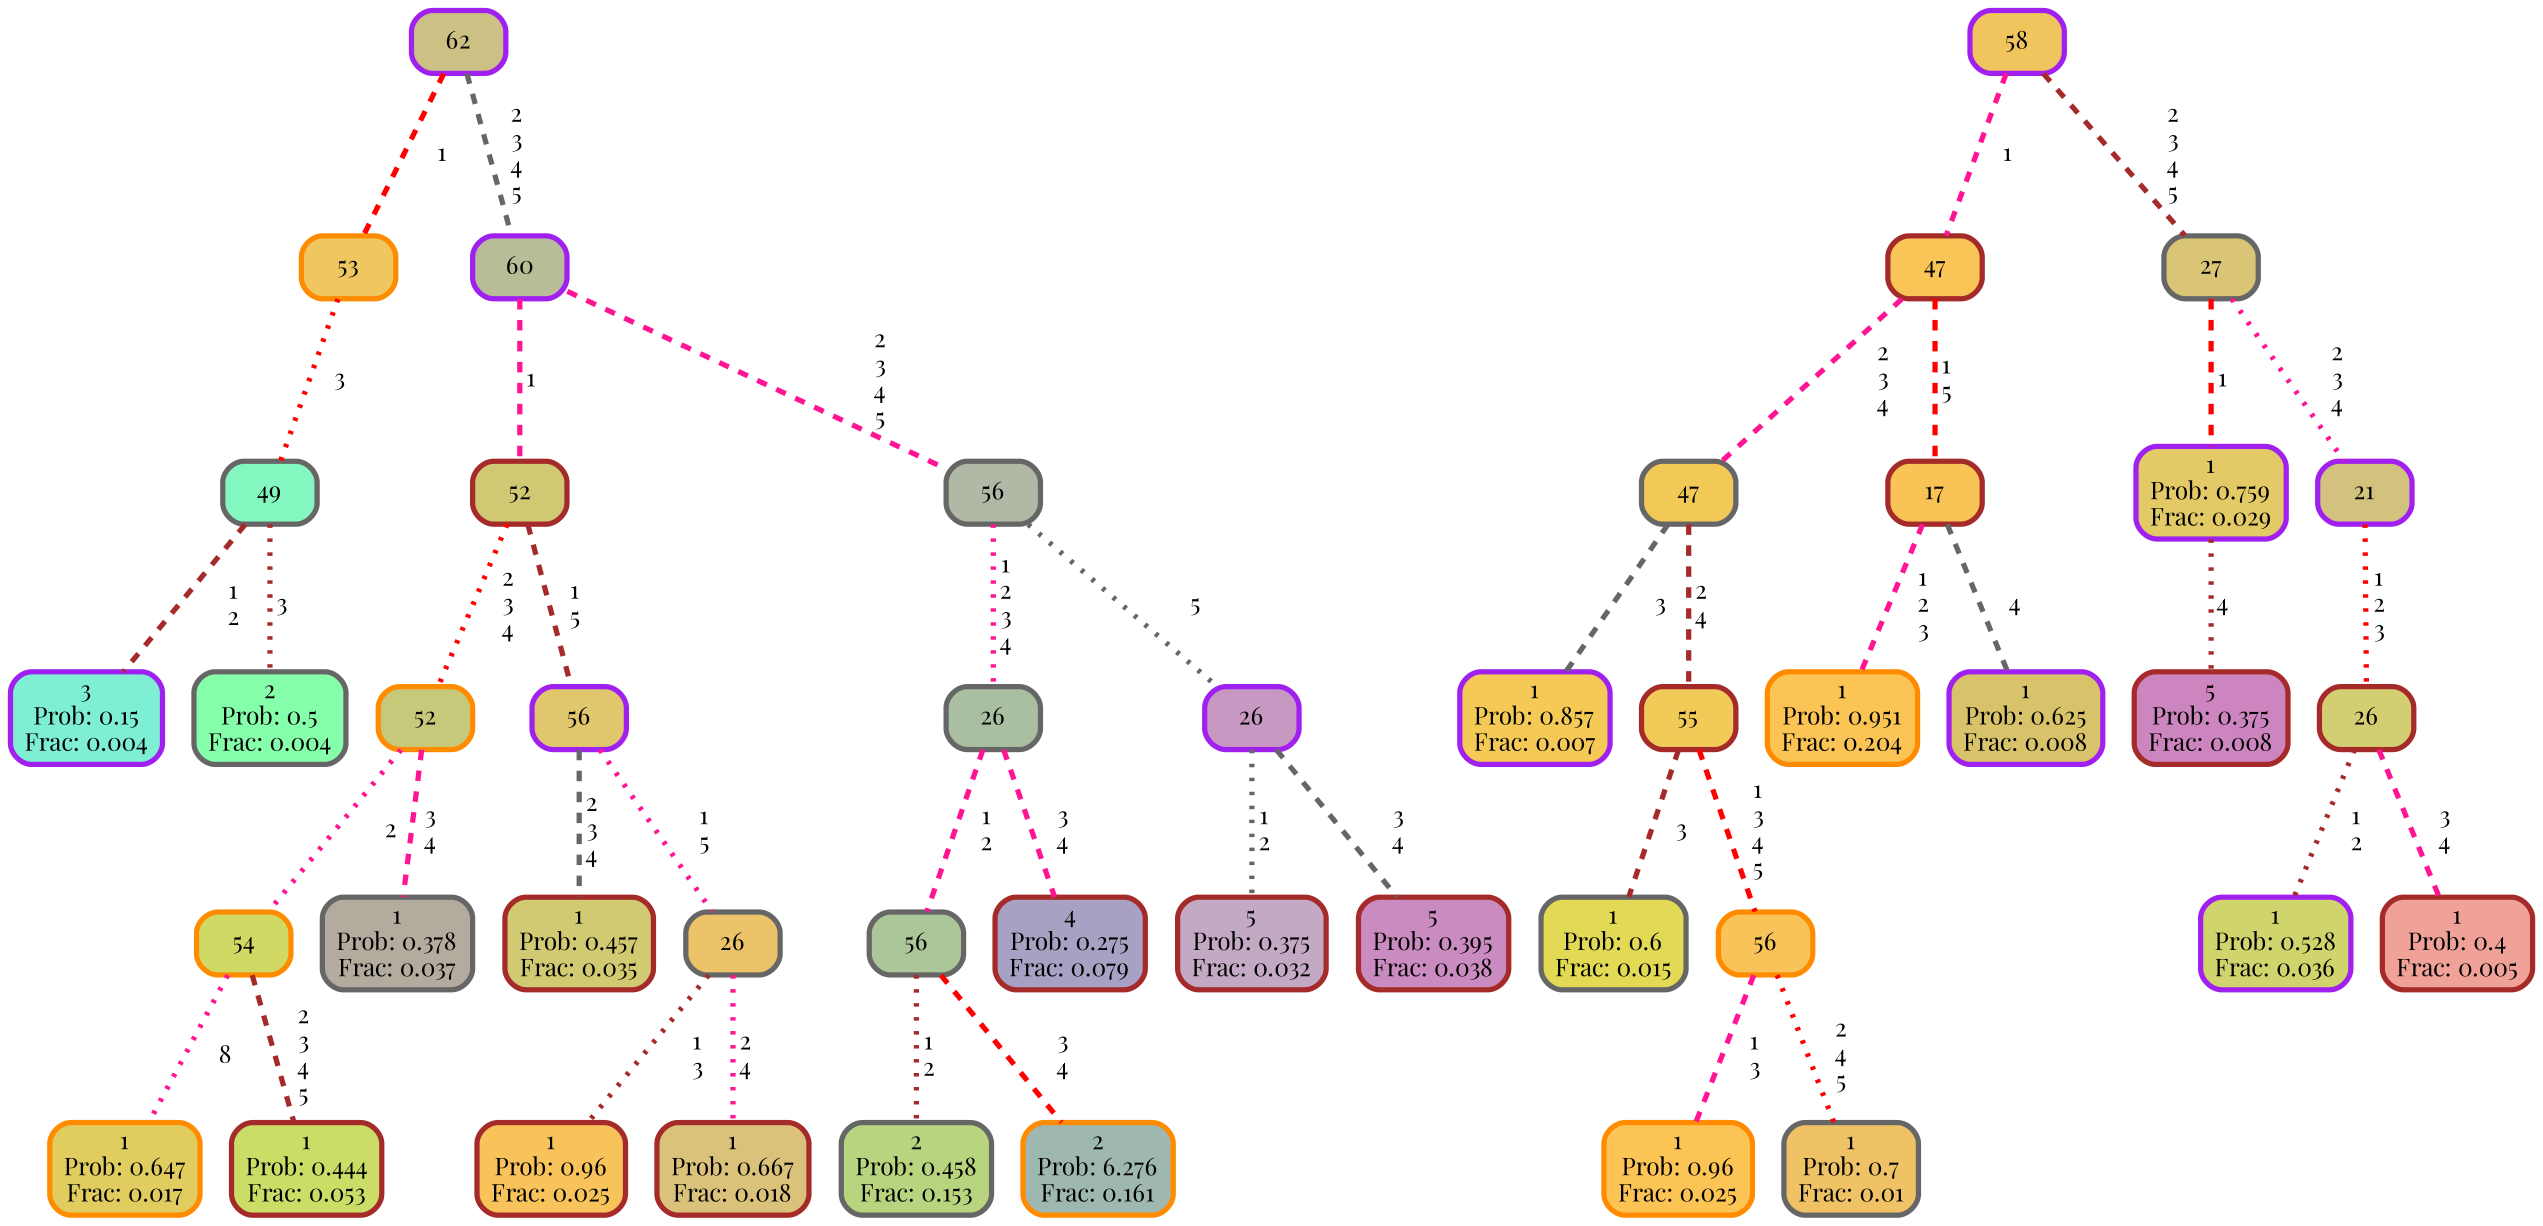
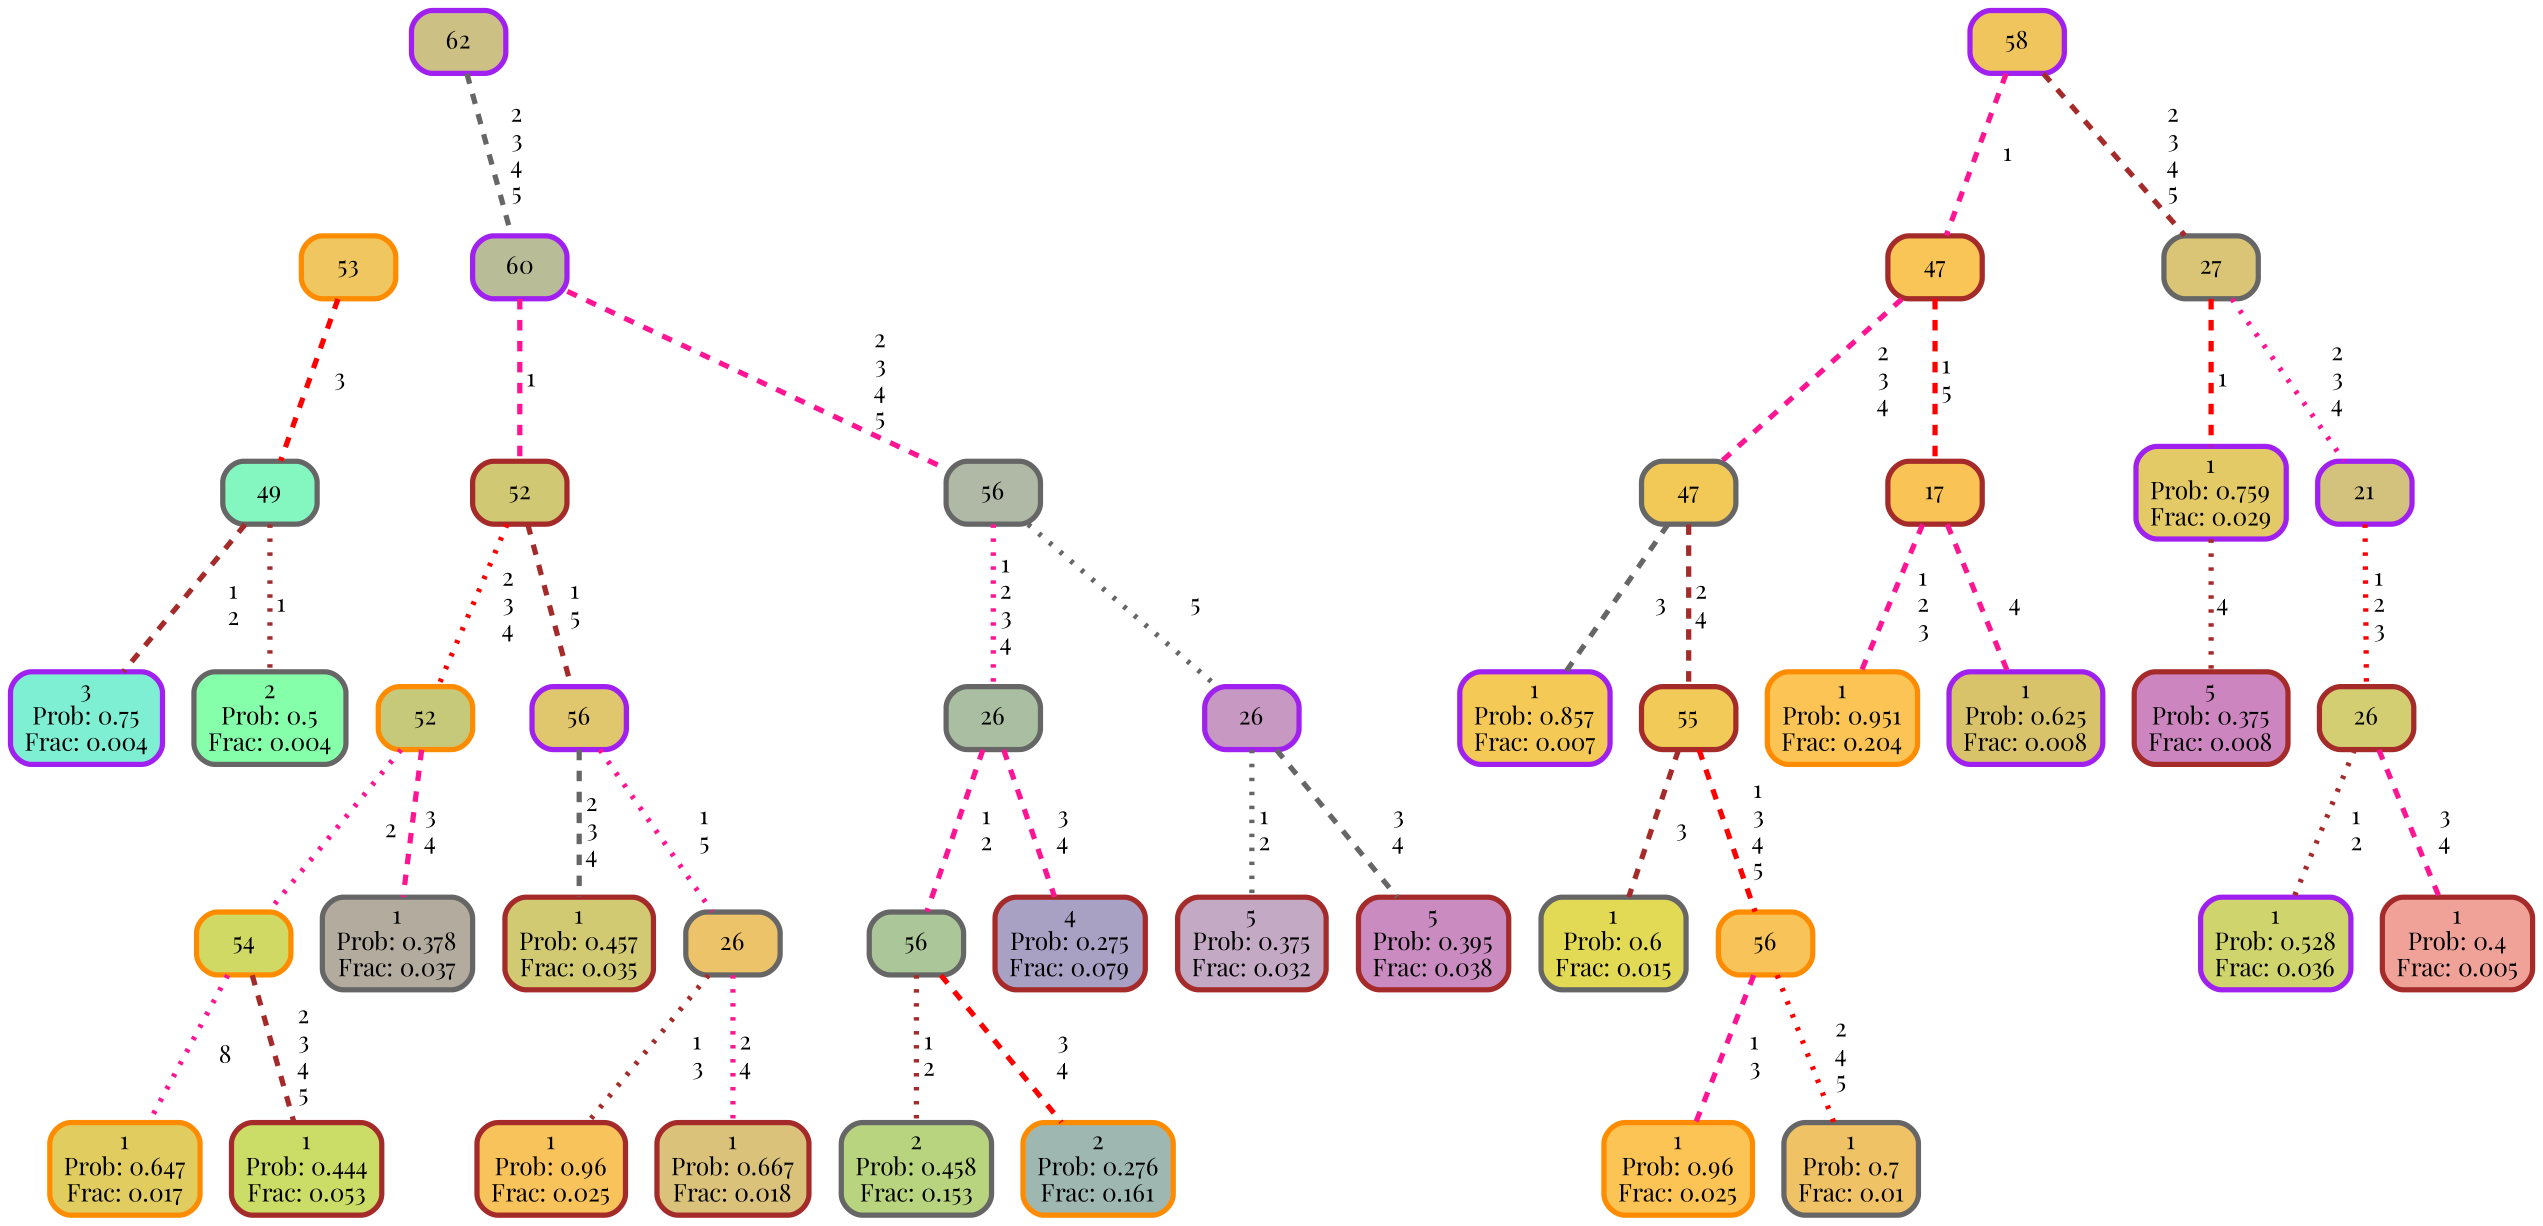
(404, 155) -> none
(309, 380) -> (309, 380)
(1977, 598) -> (1977, 598)
(279, 605) -> (279, 605)
(86, 718) -> (86, 718)
(1098, 1169) -> (1098, 1169)
